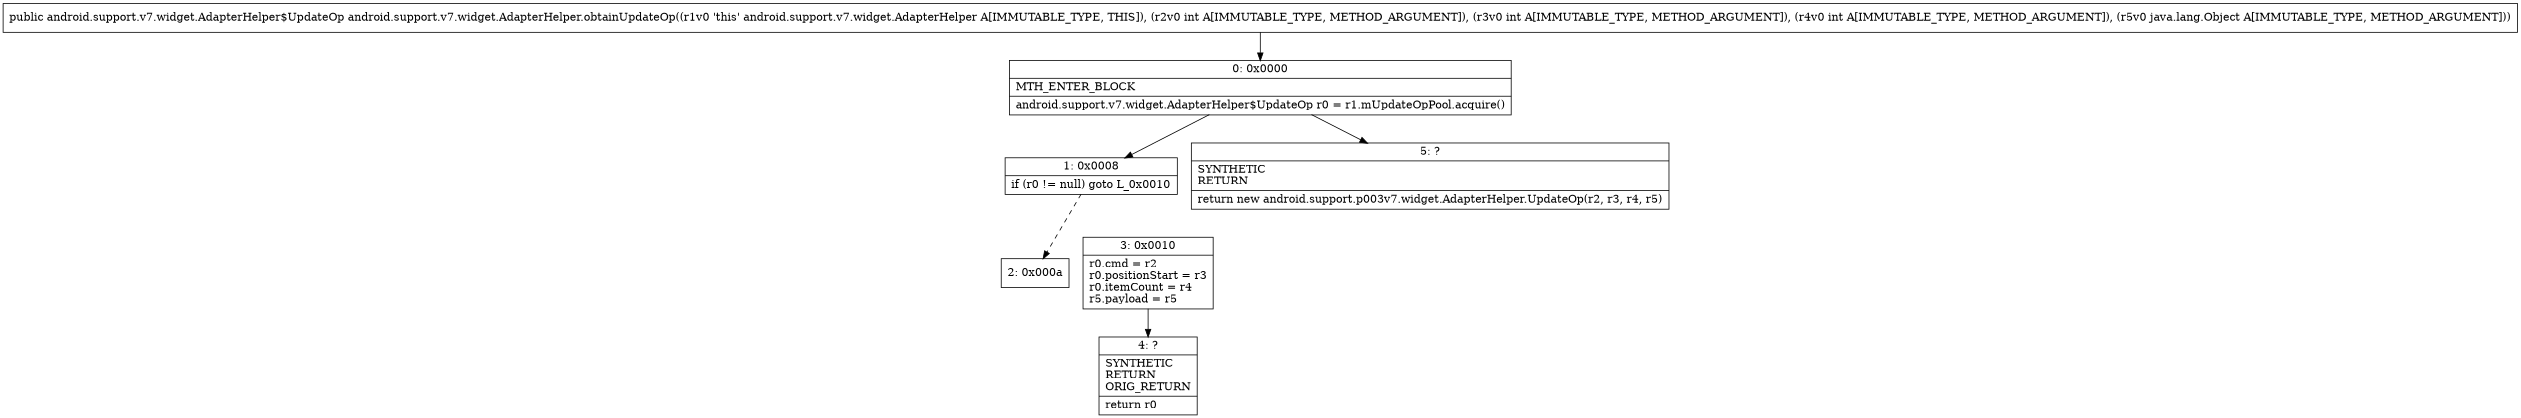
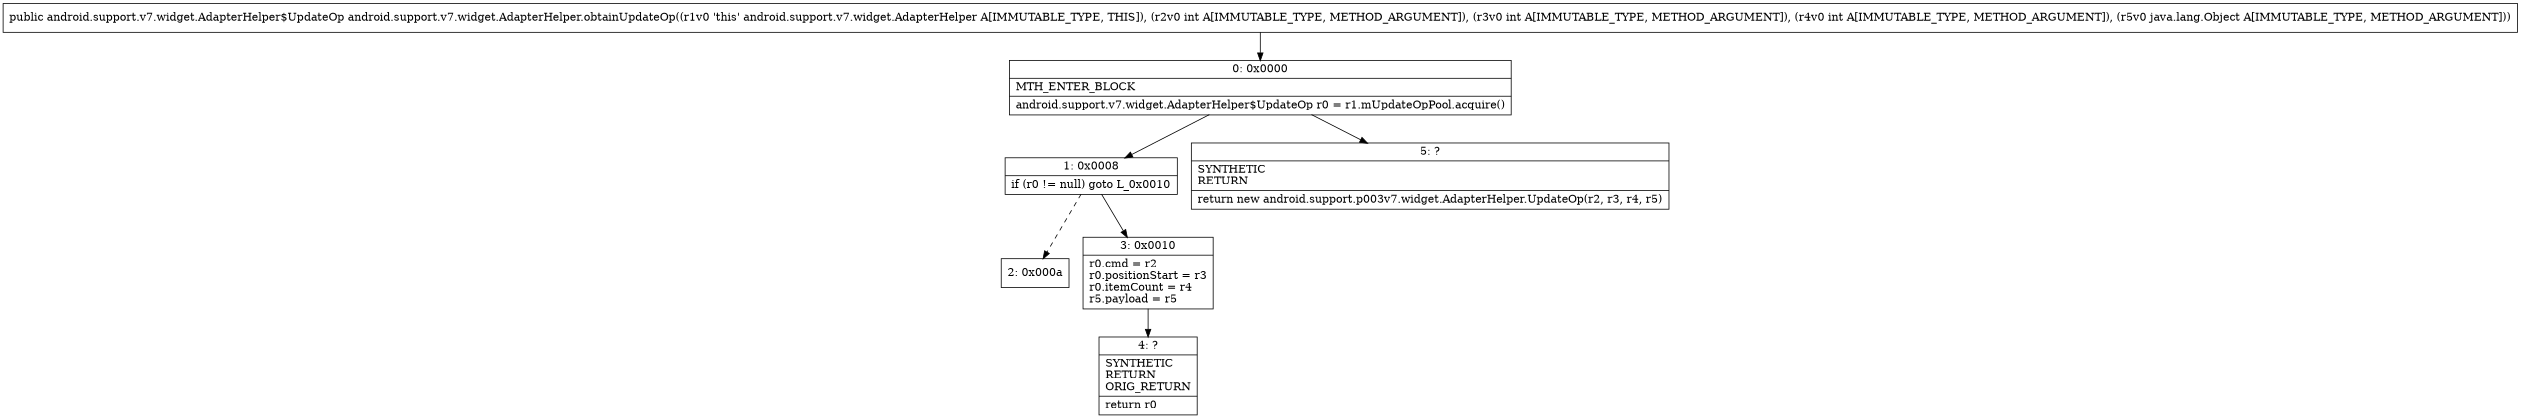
none -> (1112, 212)
